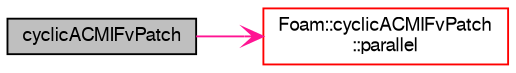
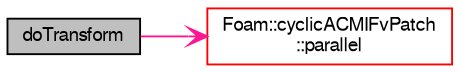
(102, 36) -> (74, 36)
